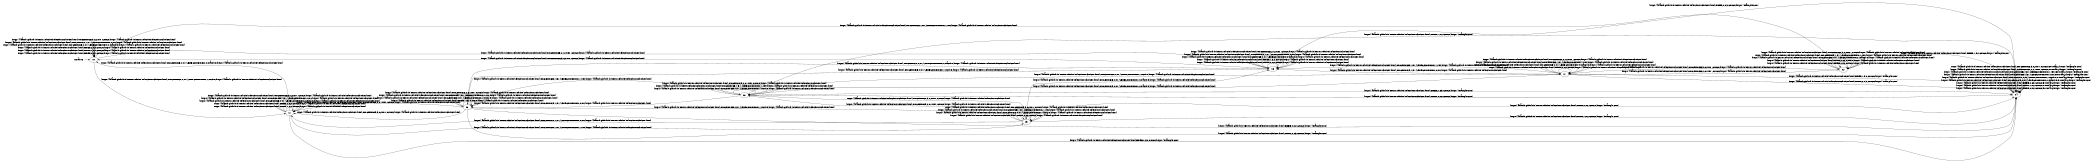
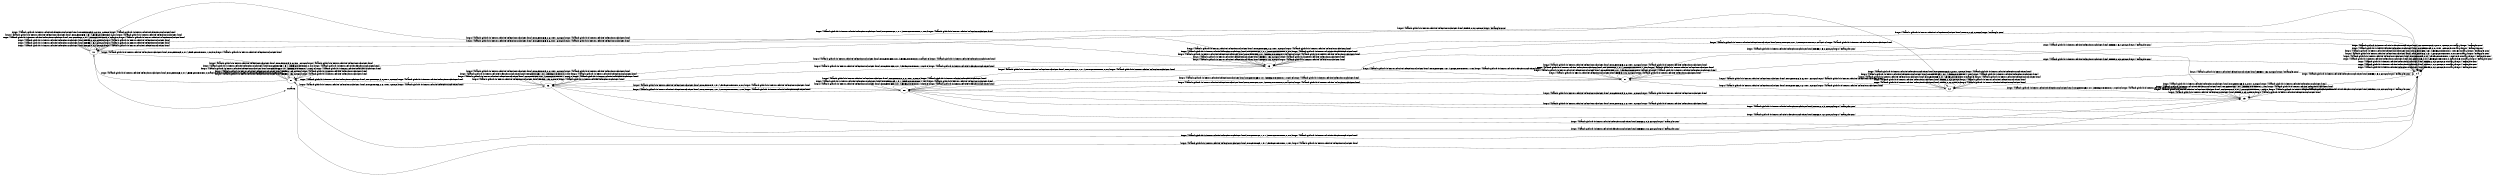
(86, 60) -> (176, 108)
(1419, 73) -> (1085, 71)
(748, 109) -> (2097, 90)
